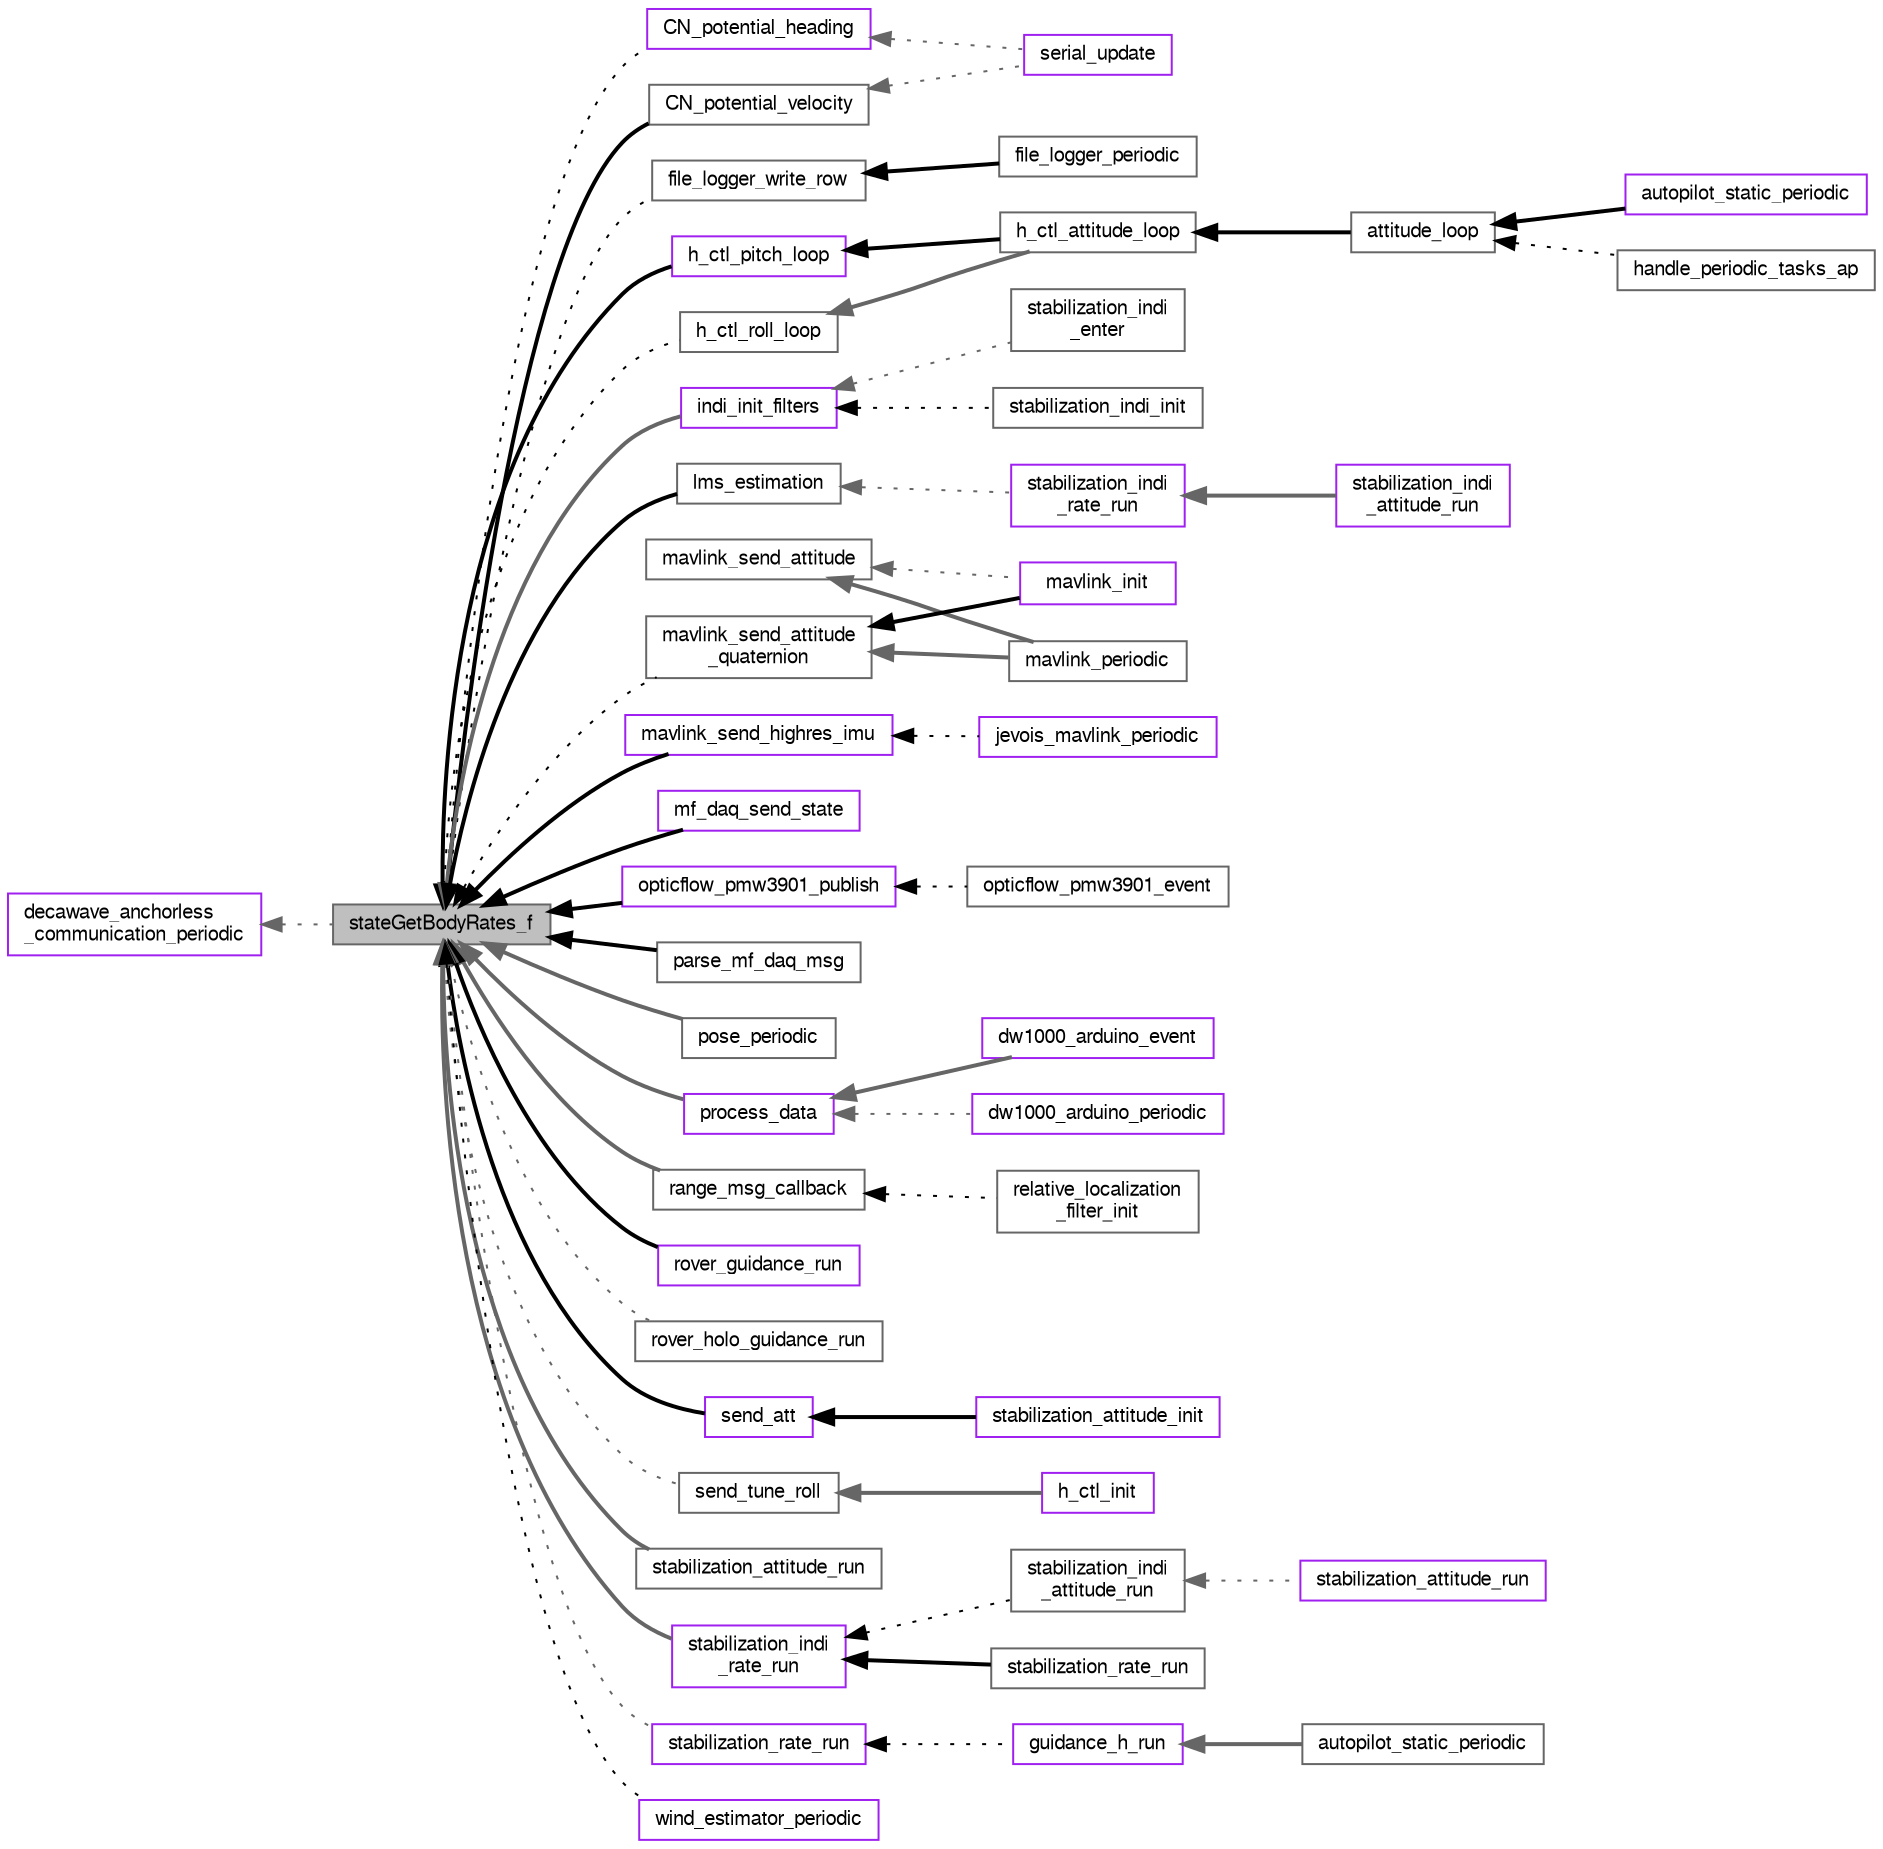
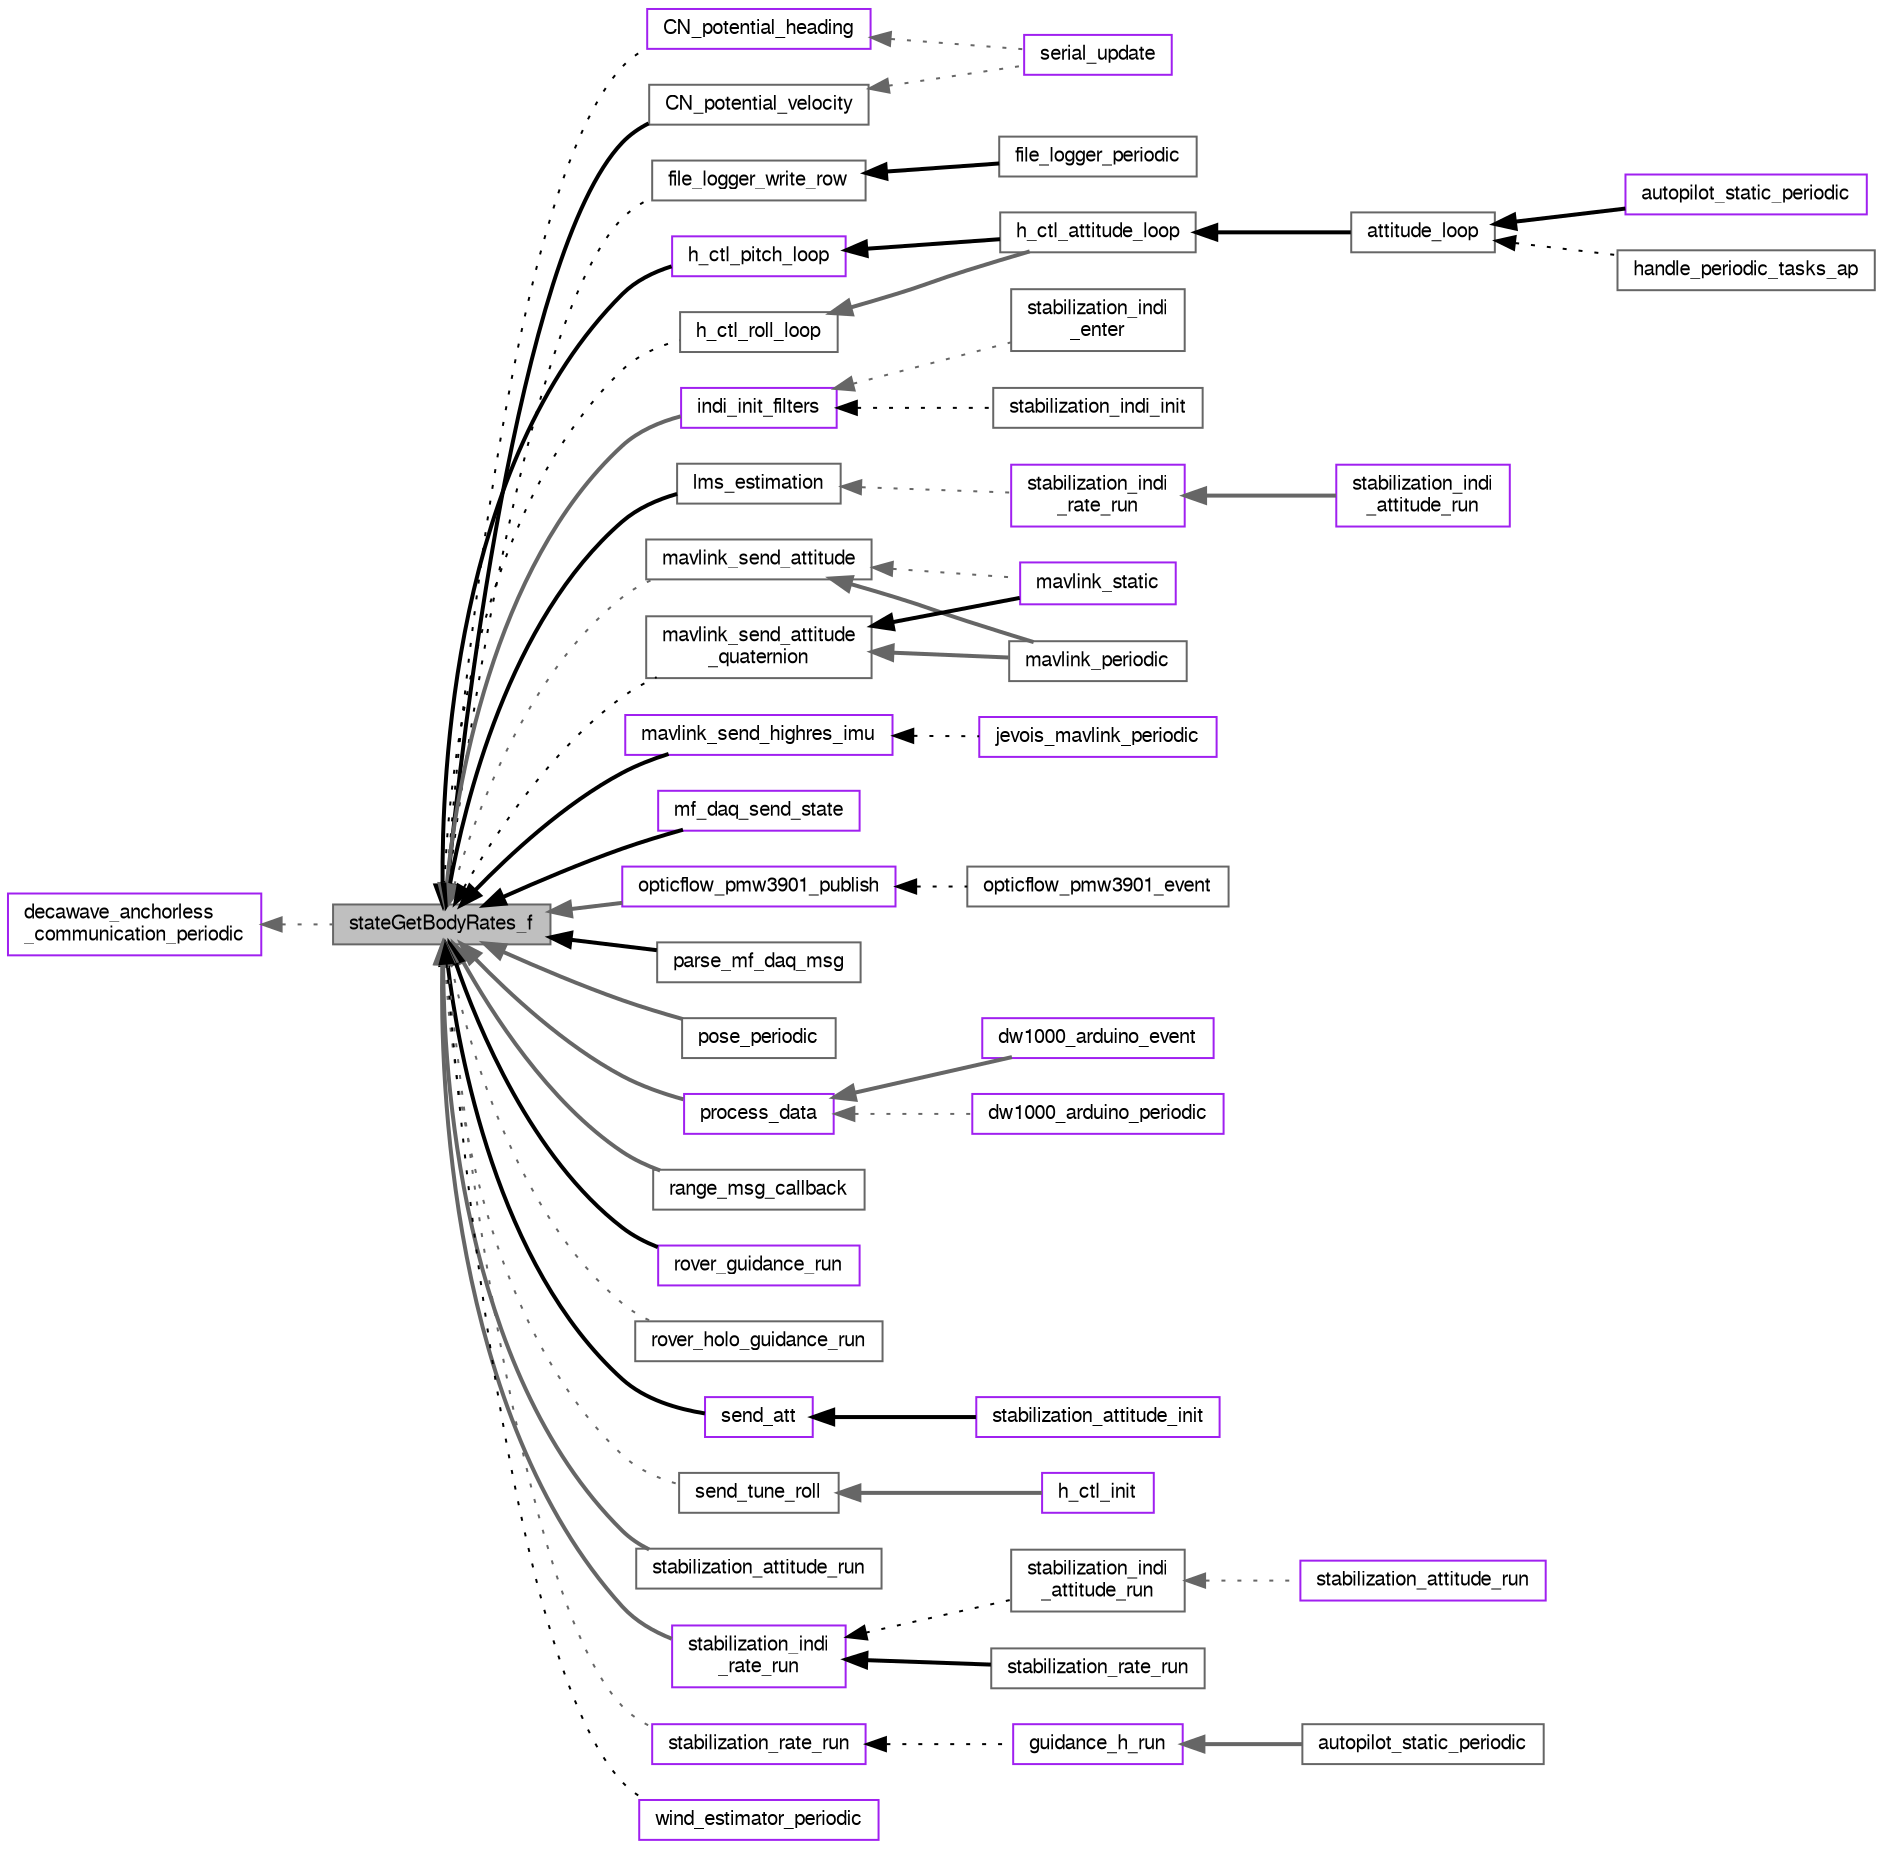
(1098, 583) -> (1098, 583)
none -> (527, 713)
(597, 906) -> (597, 906)
(1098, 1202) -> none
